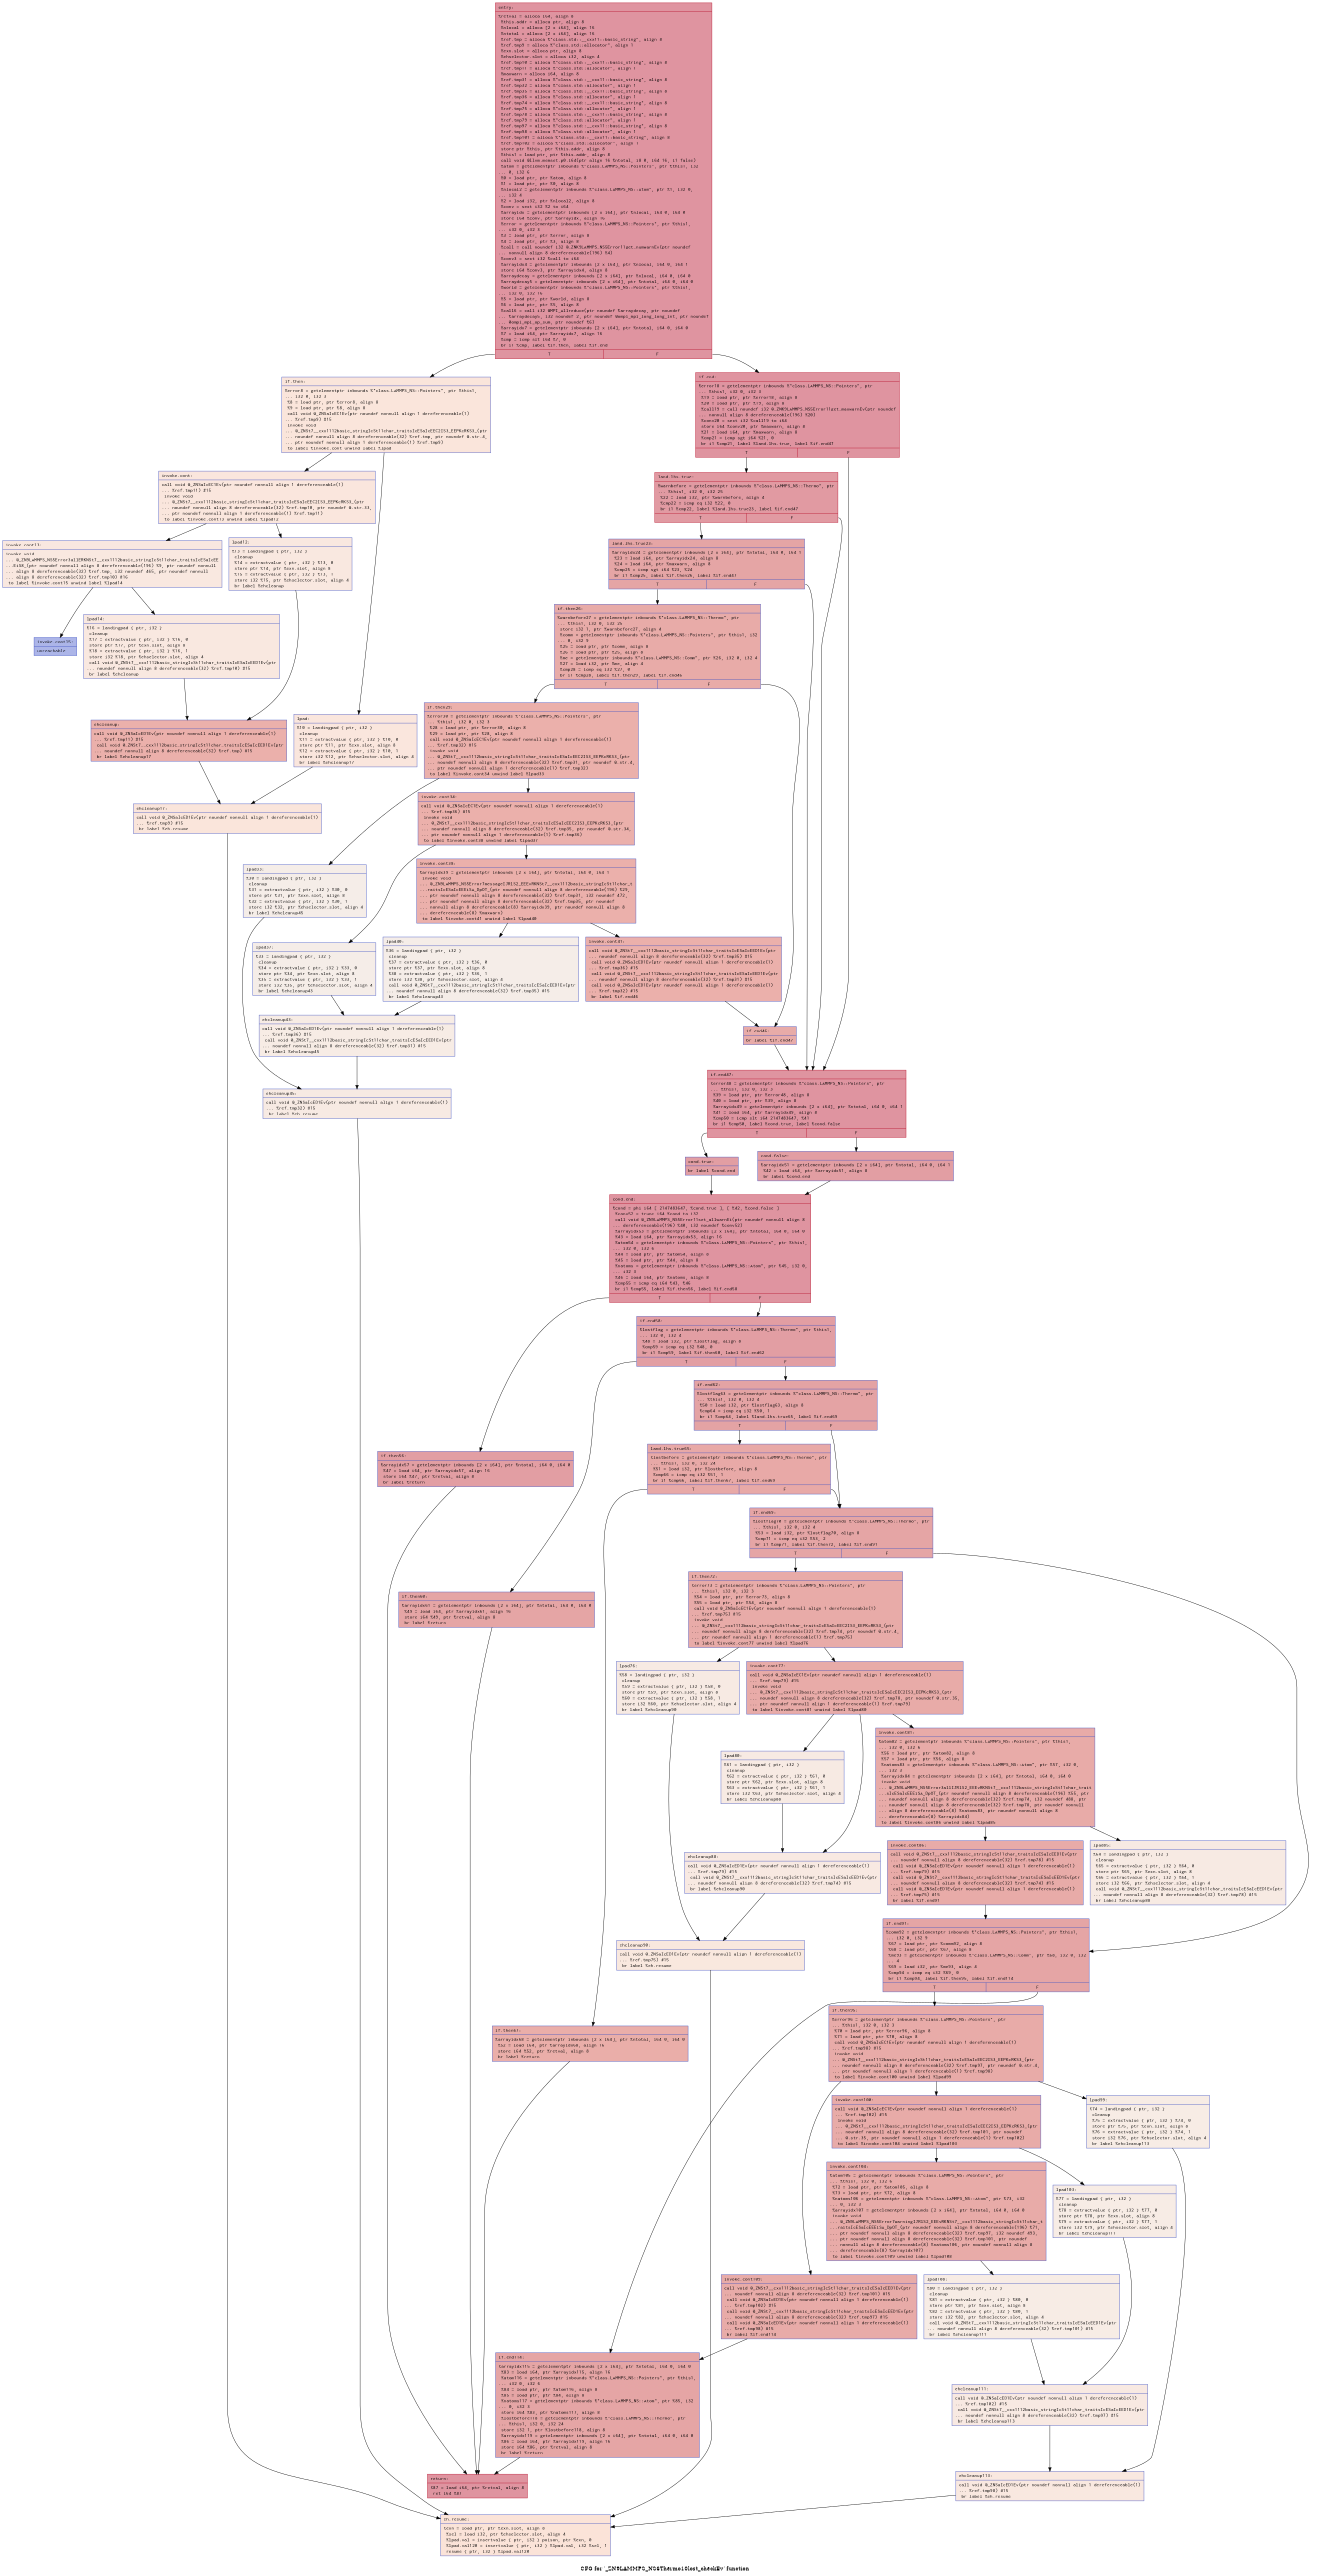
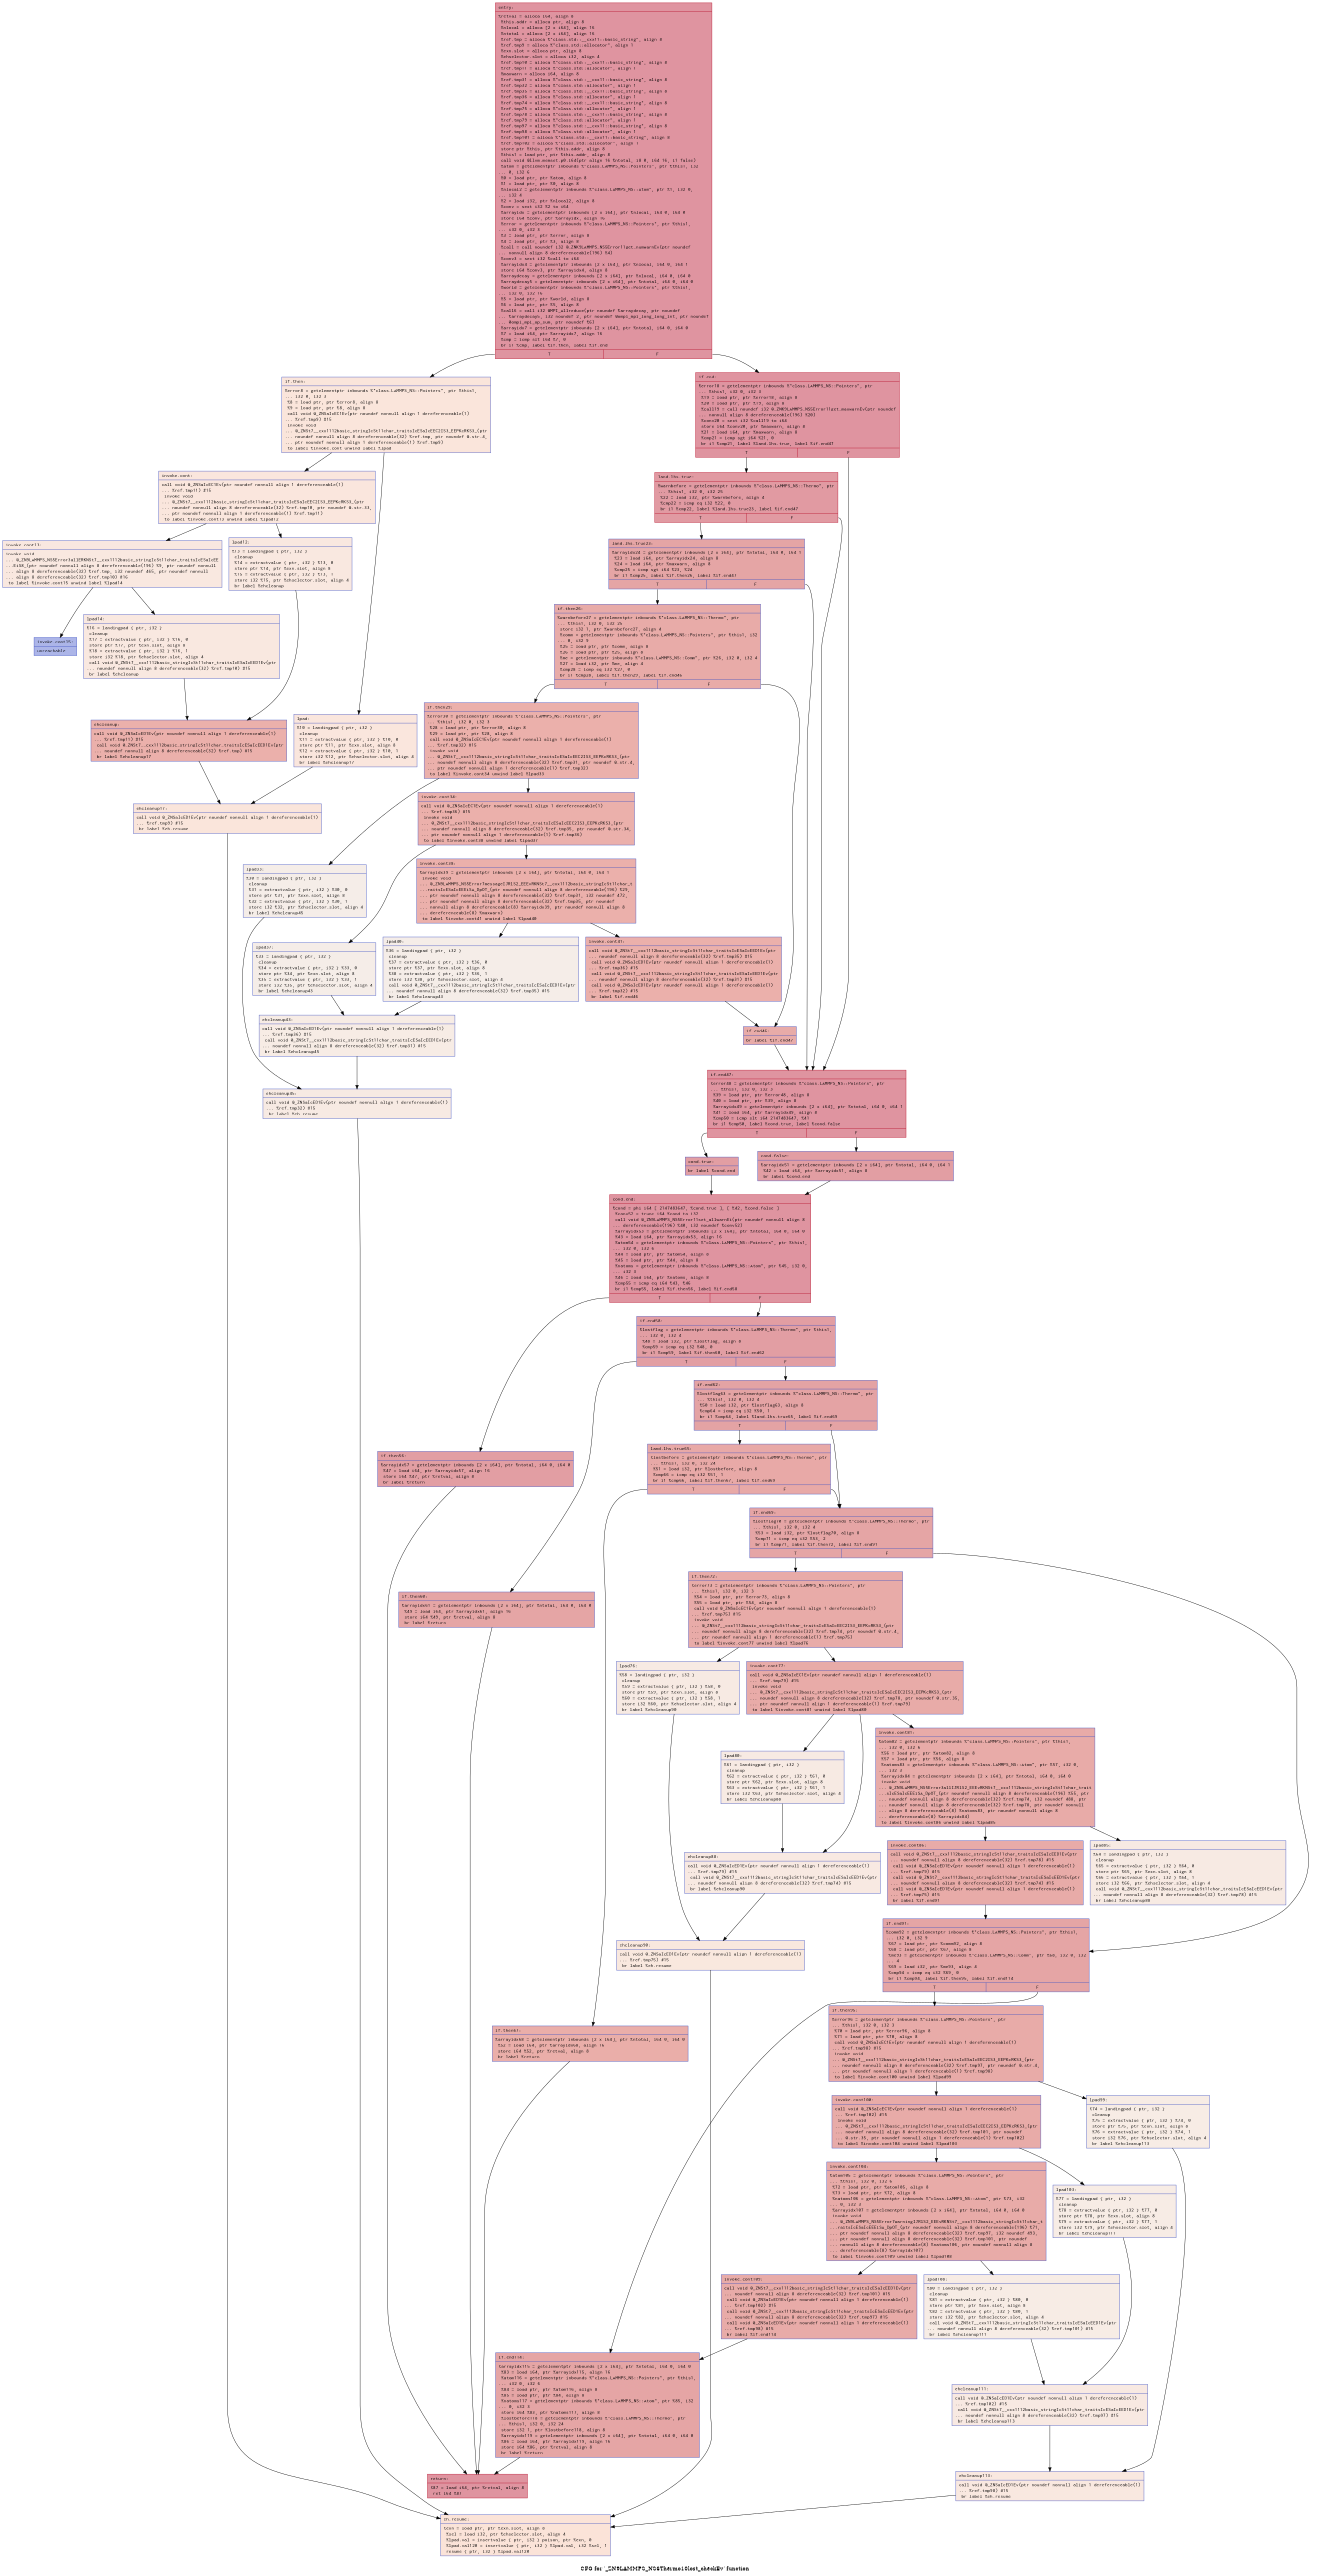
(804, 2172) -> (868, 2267)
